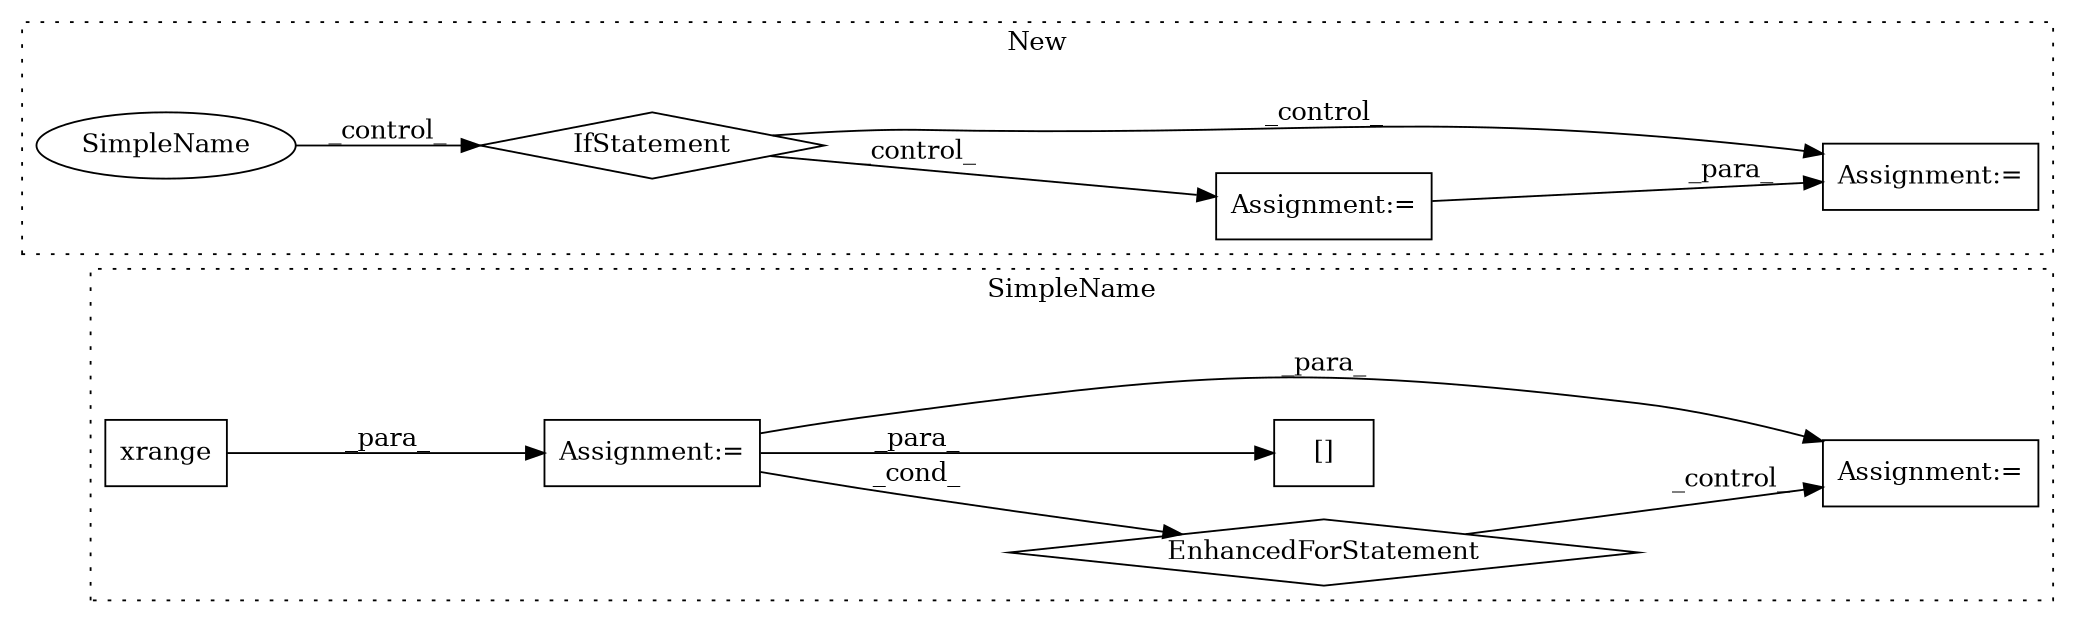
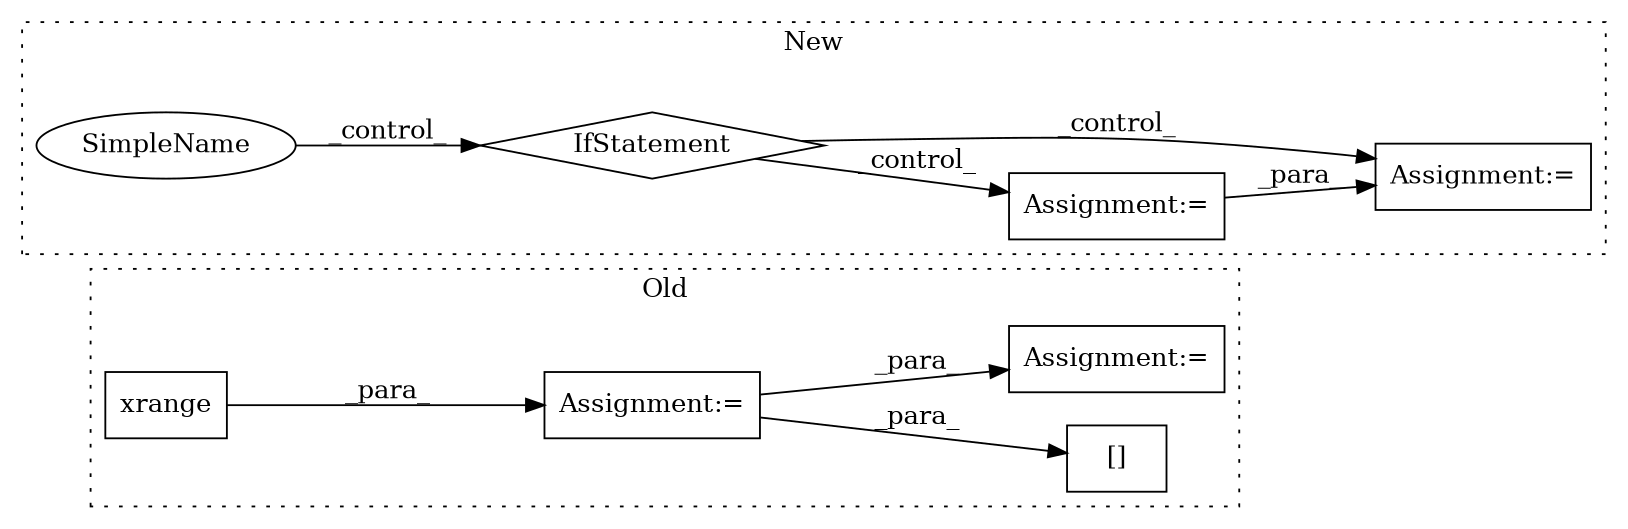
(1072, 290) -> (665, 290)
(1324, 552) -> none
